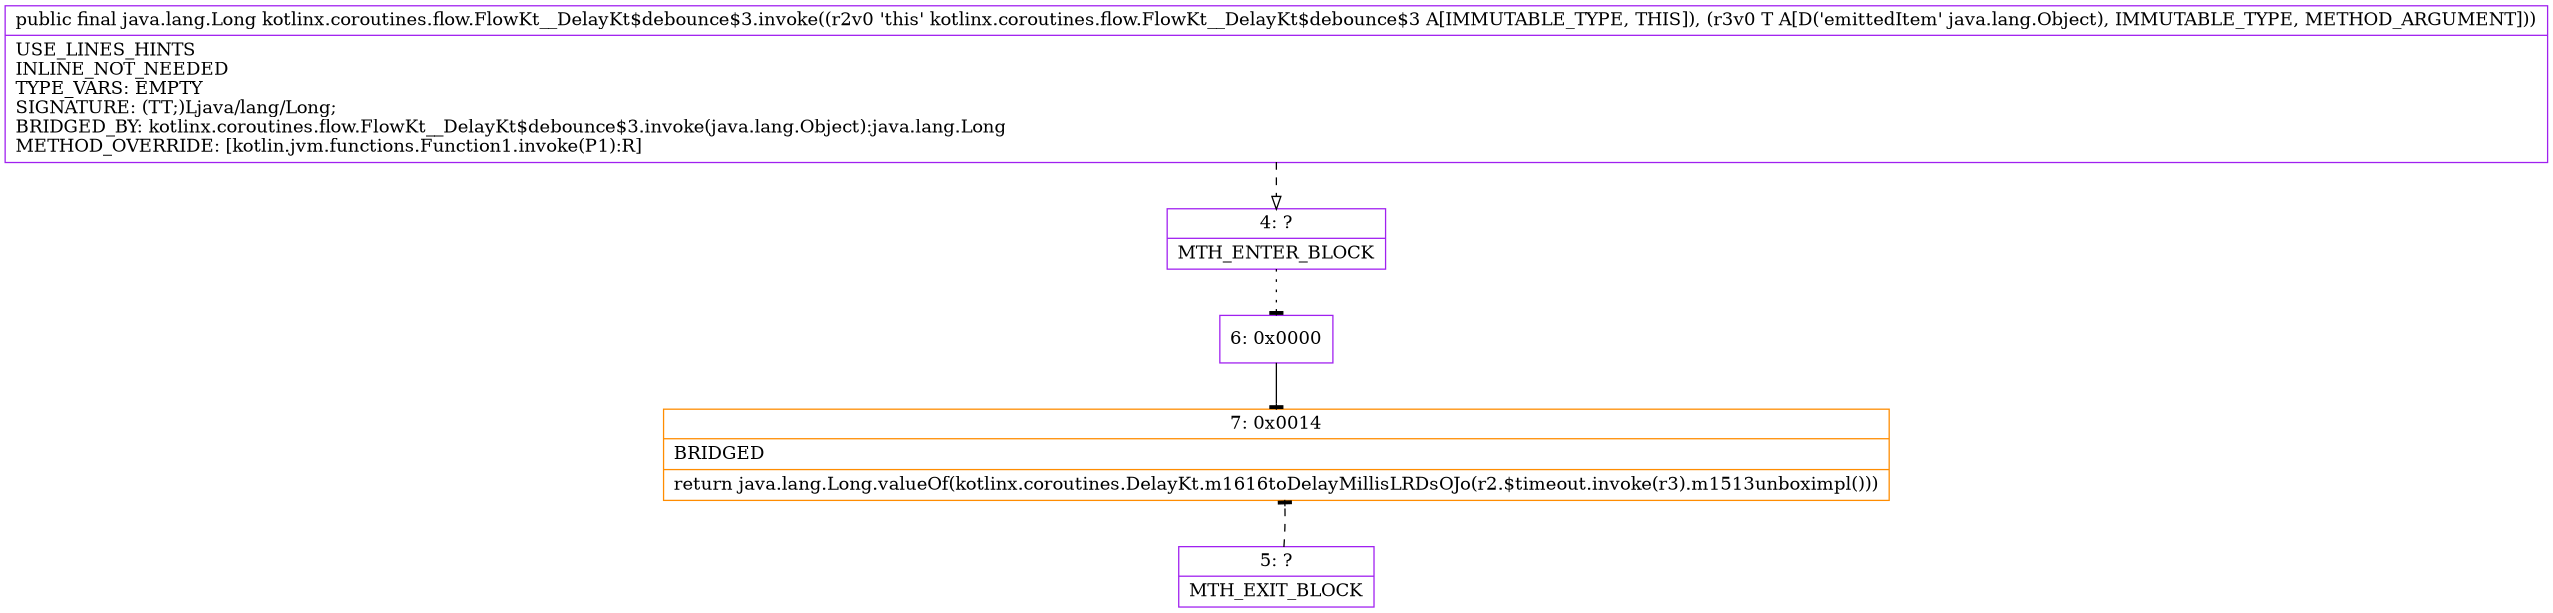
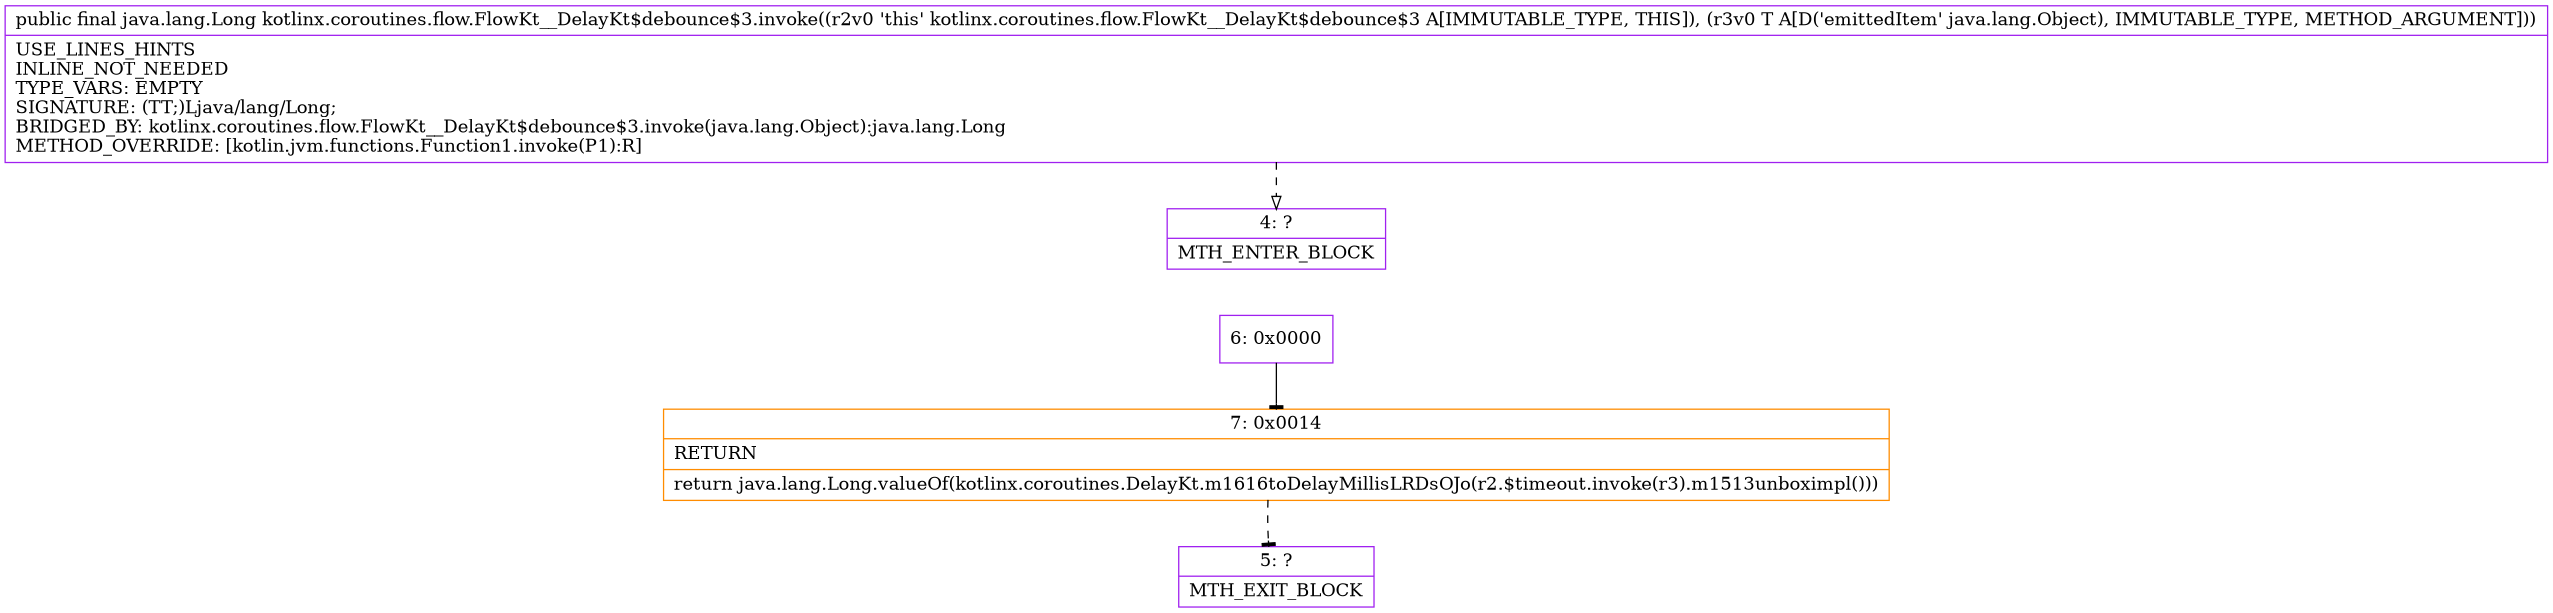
(1276, 289) -> none
(719, 454) -> (716, 454)
(1285, 527) -> (1268, 520)
